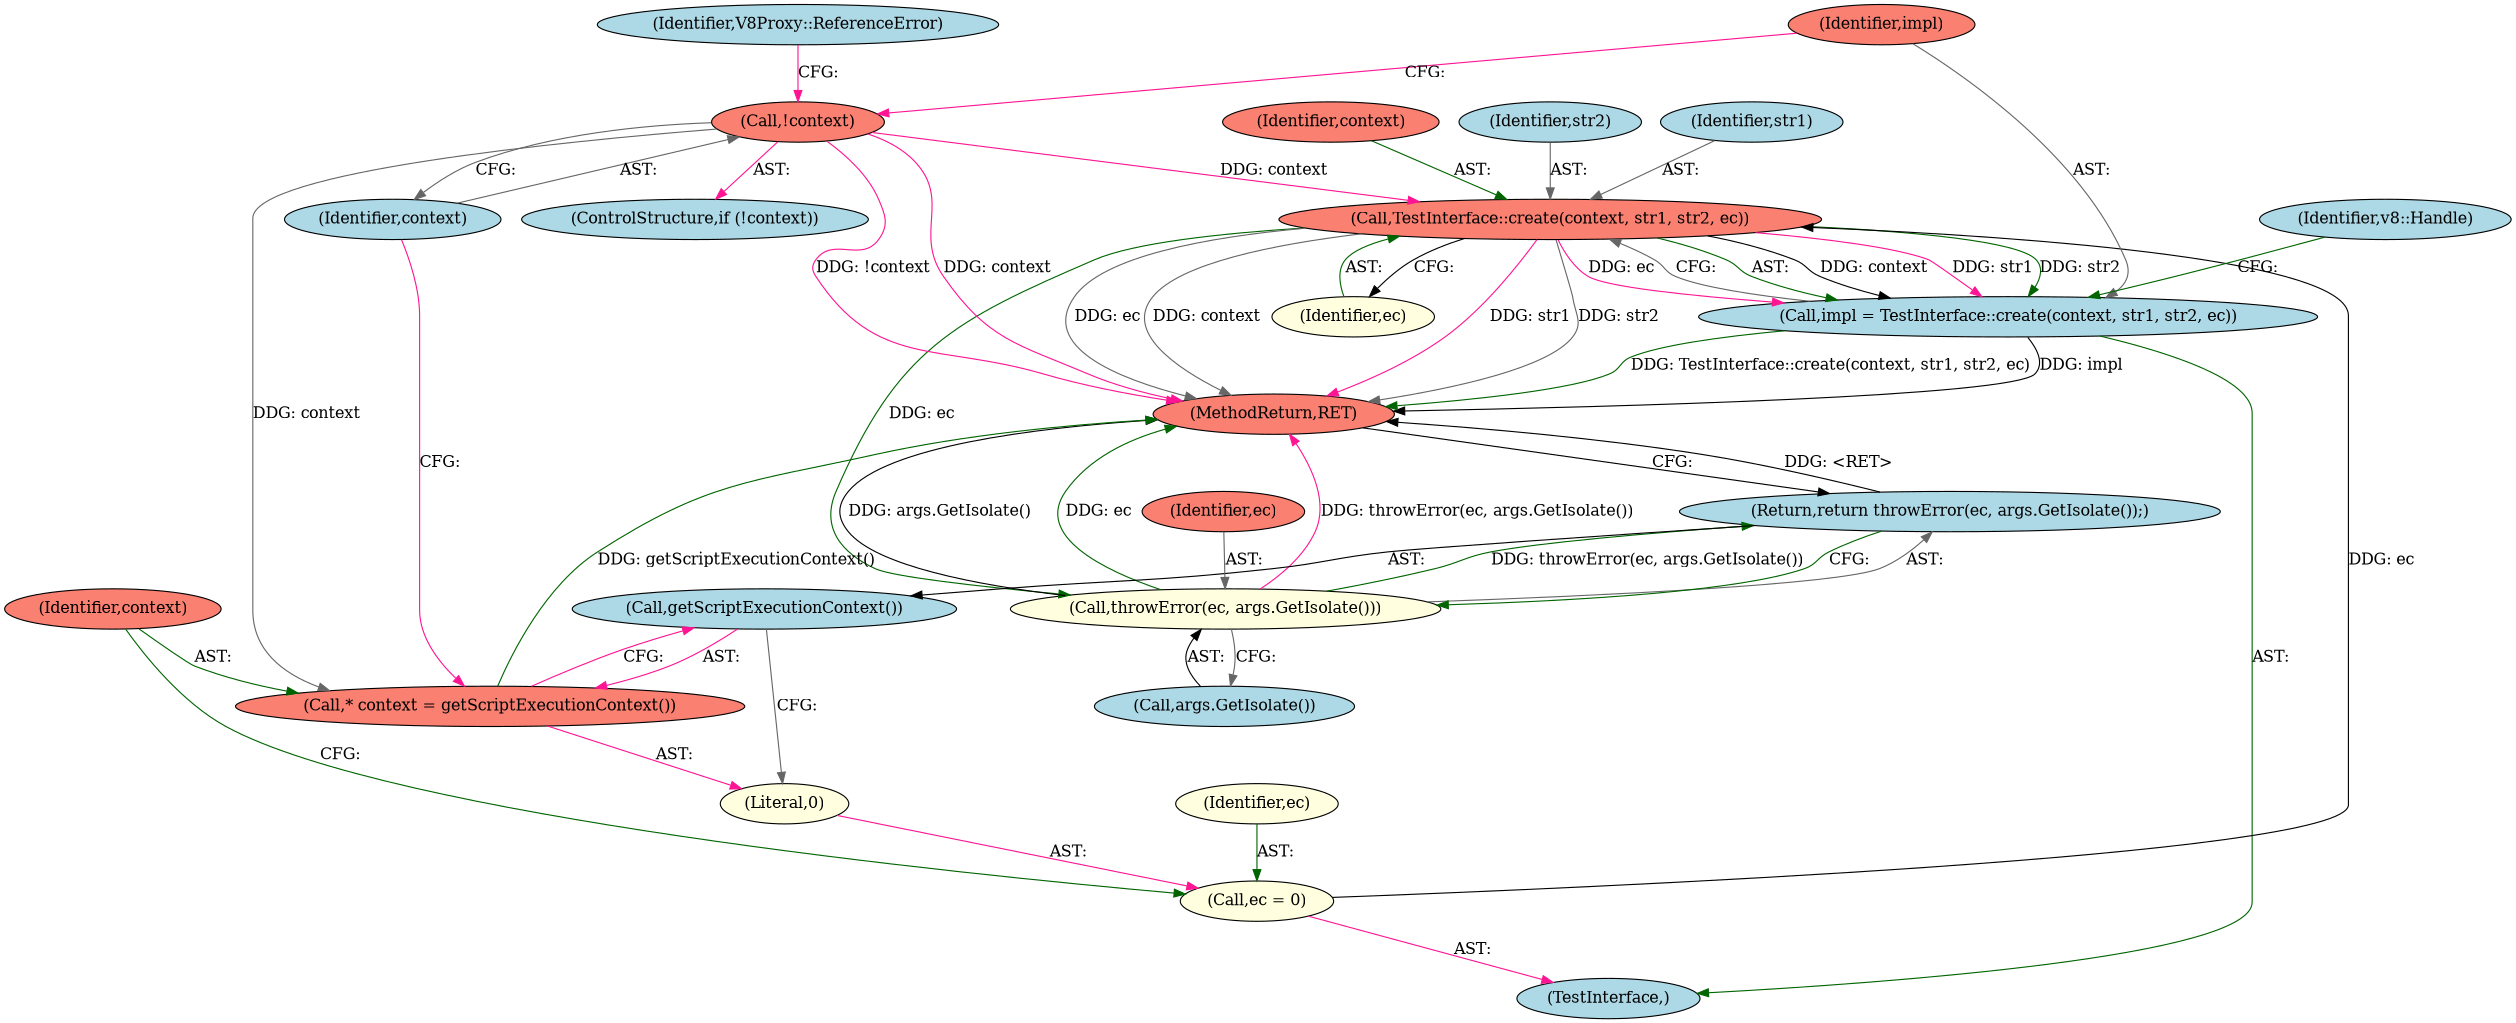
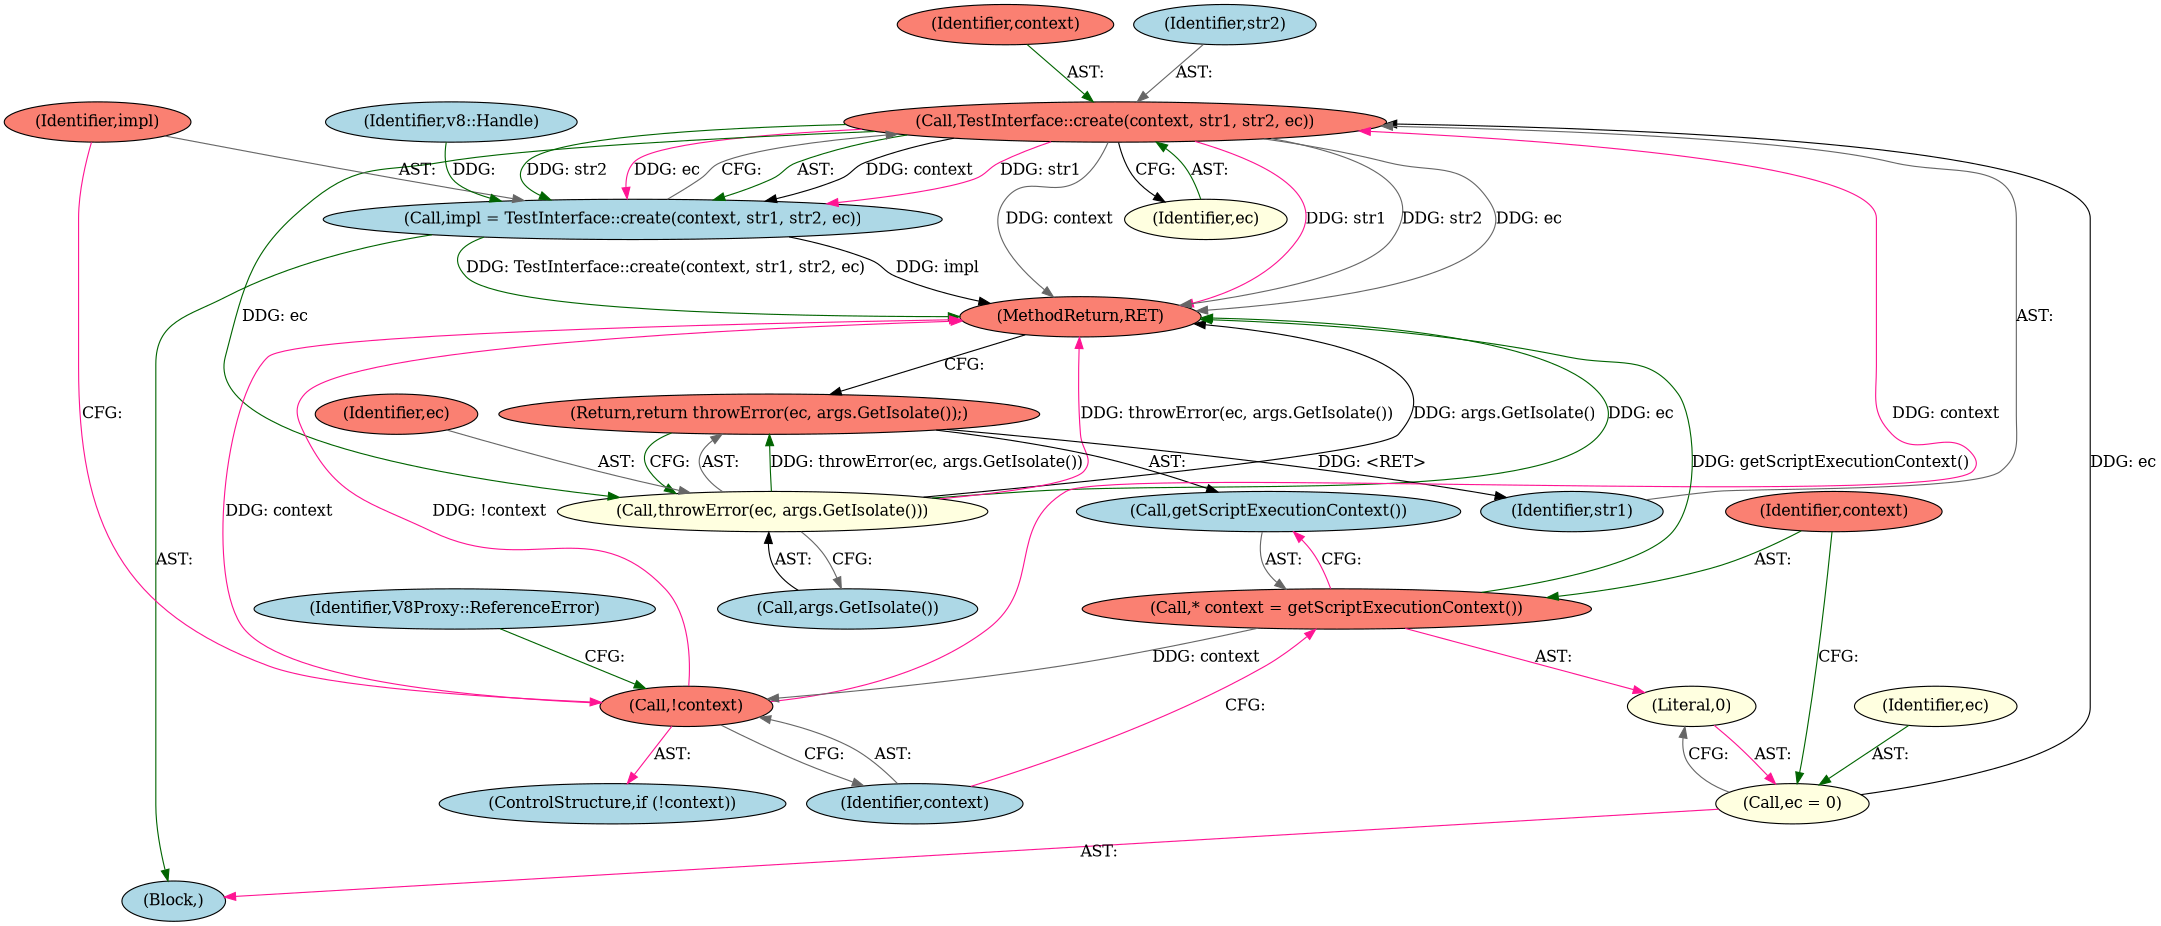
(798, 68) -> (568, 656)
(253, 229) -> (1020, 672)
(2260, 268) -> (477, 171)
(1641, 446) -> (1222, 457)
(1950, 512) -> (769, 414)
(675, 664) -> (1262, 560)
(774, 701) -> (1696, 773)
(1608, 999) -> (174, 901)
